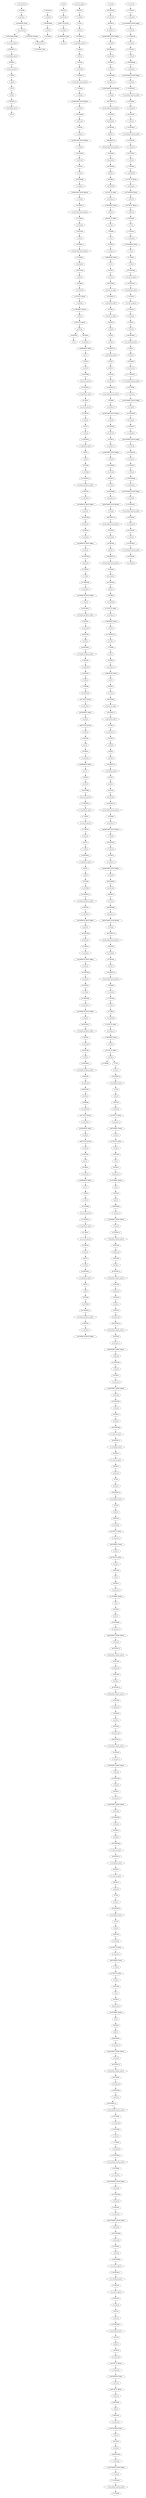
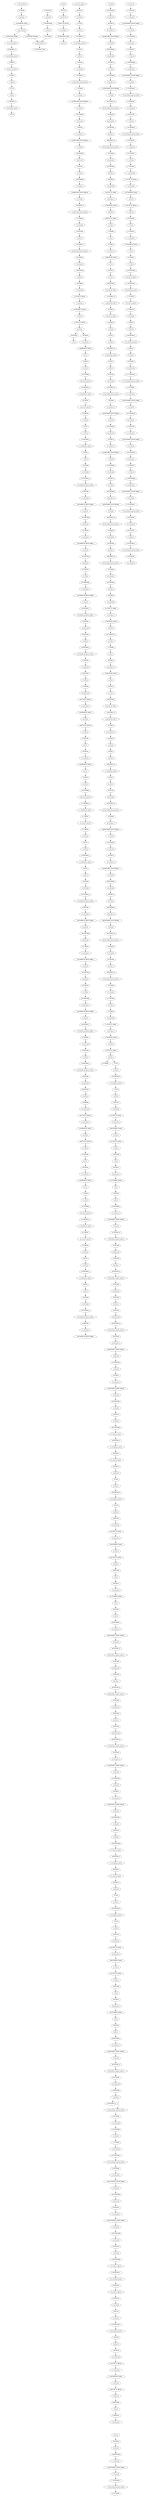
(113, 2107) -> (119, 2103)
(116, 2429) -> none
